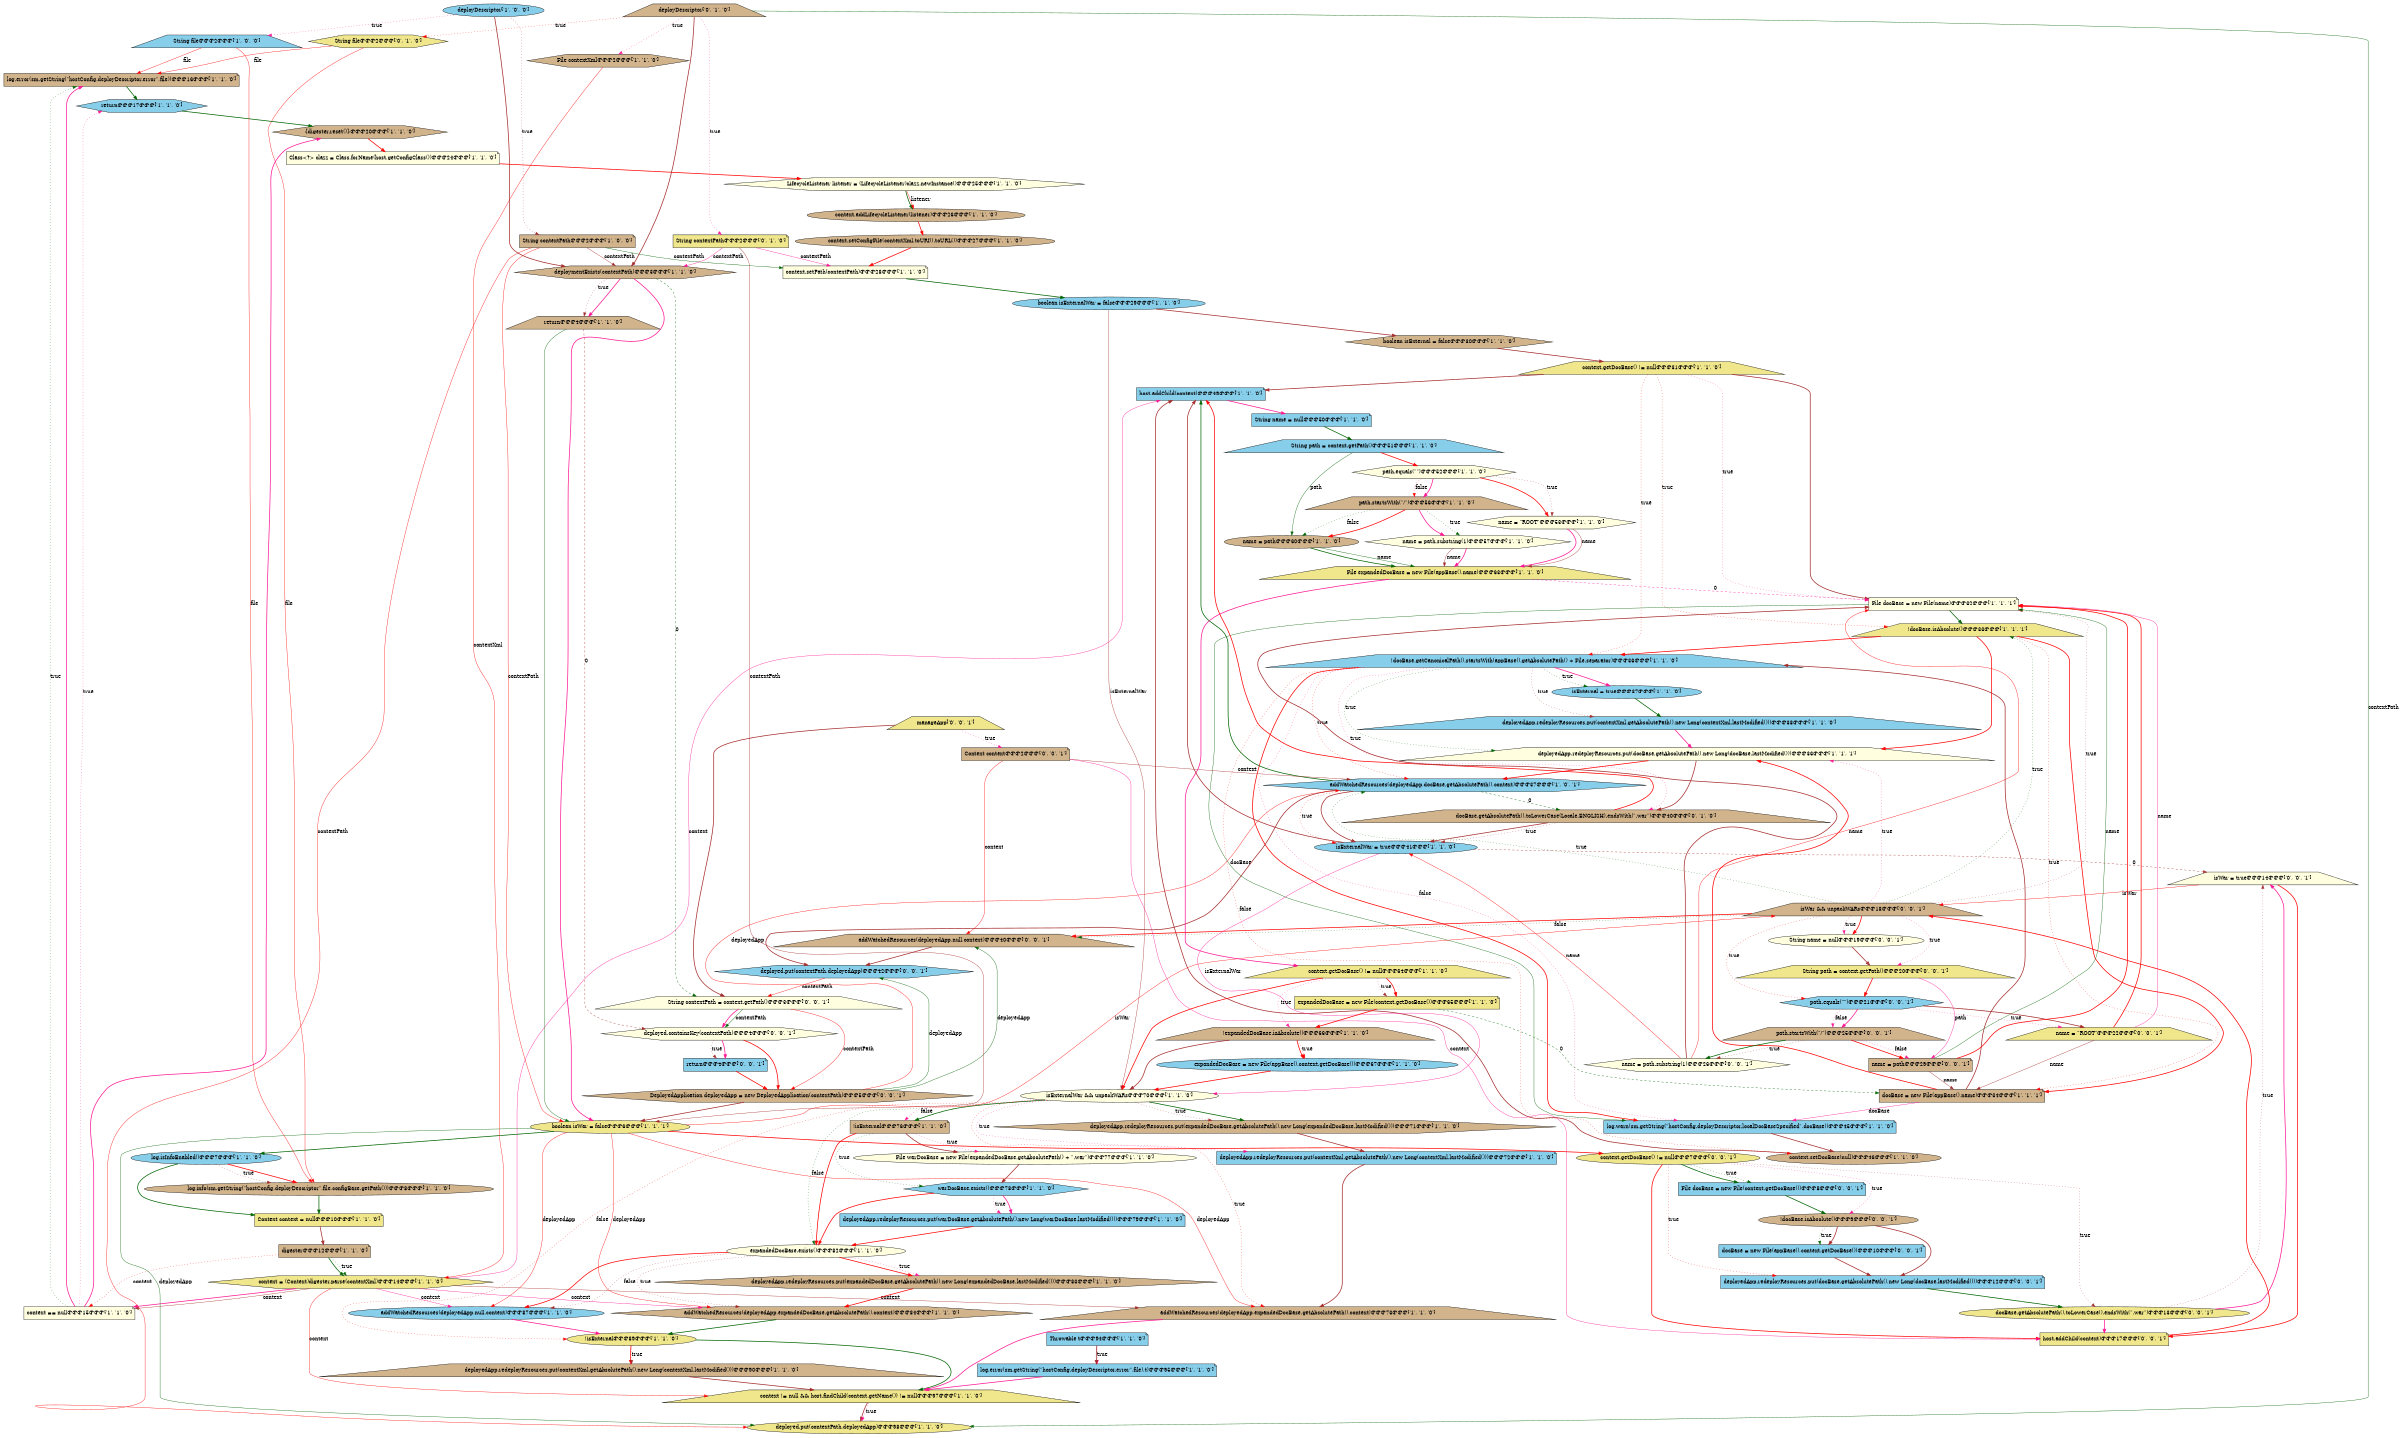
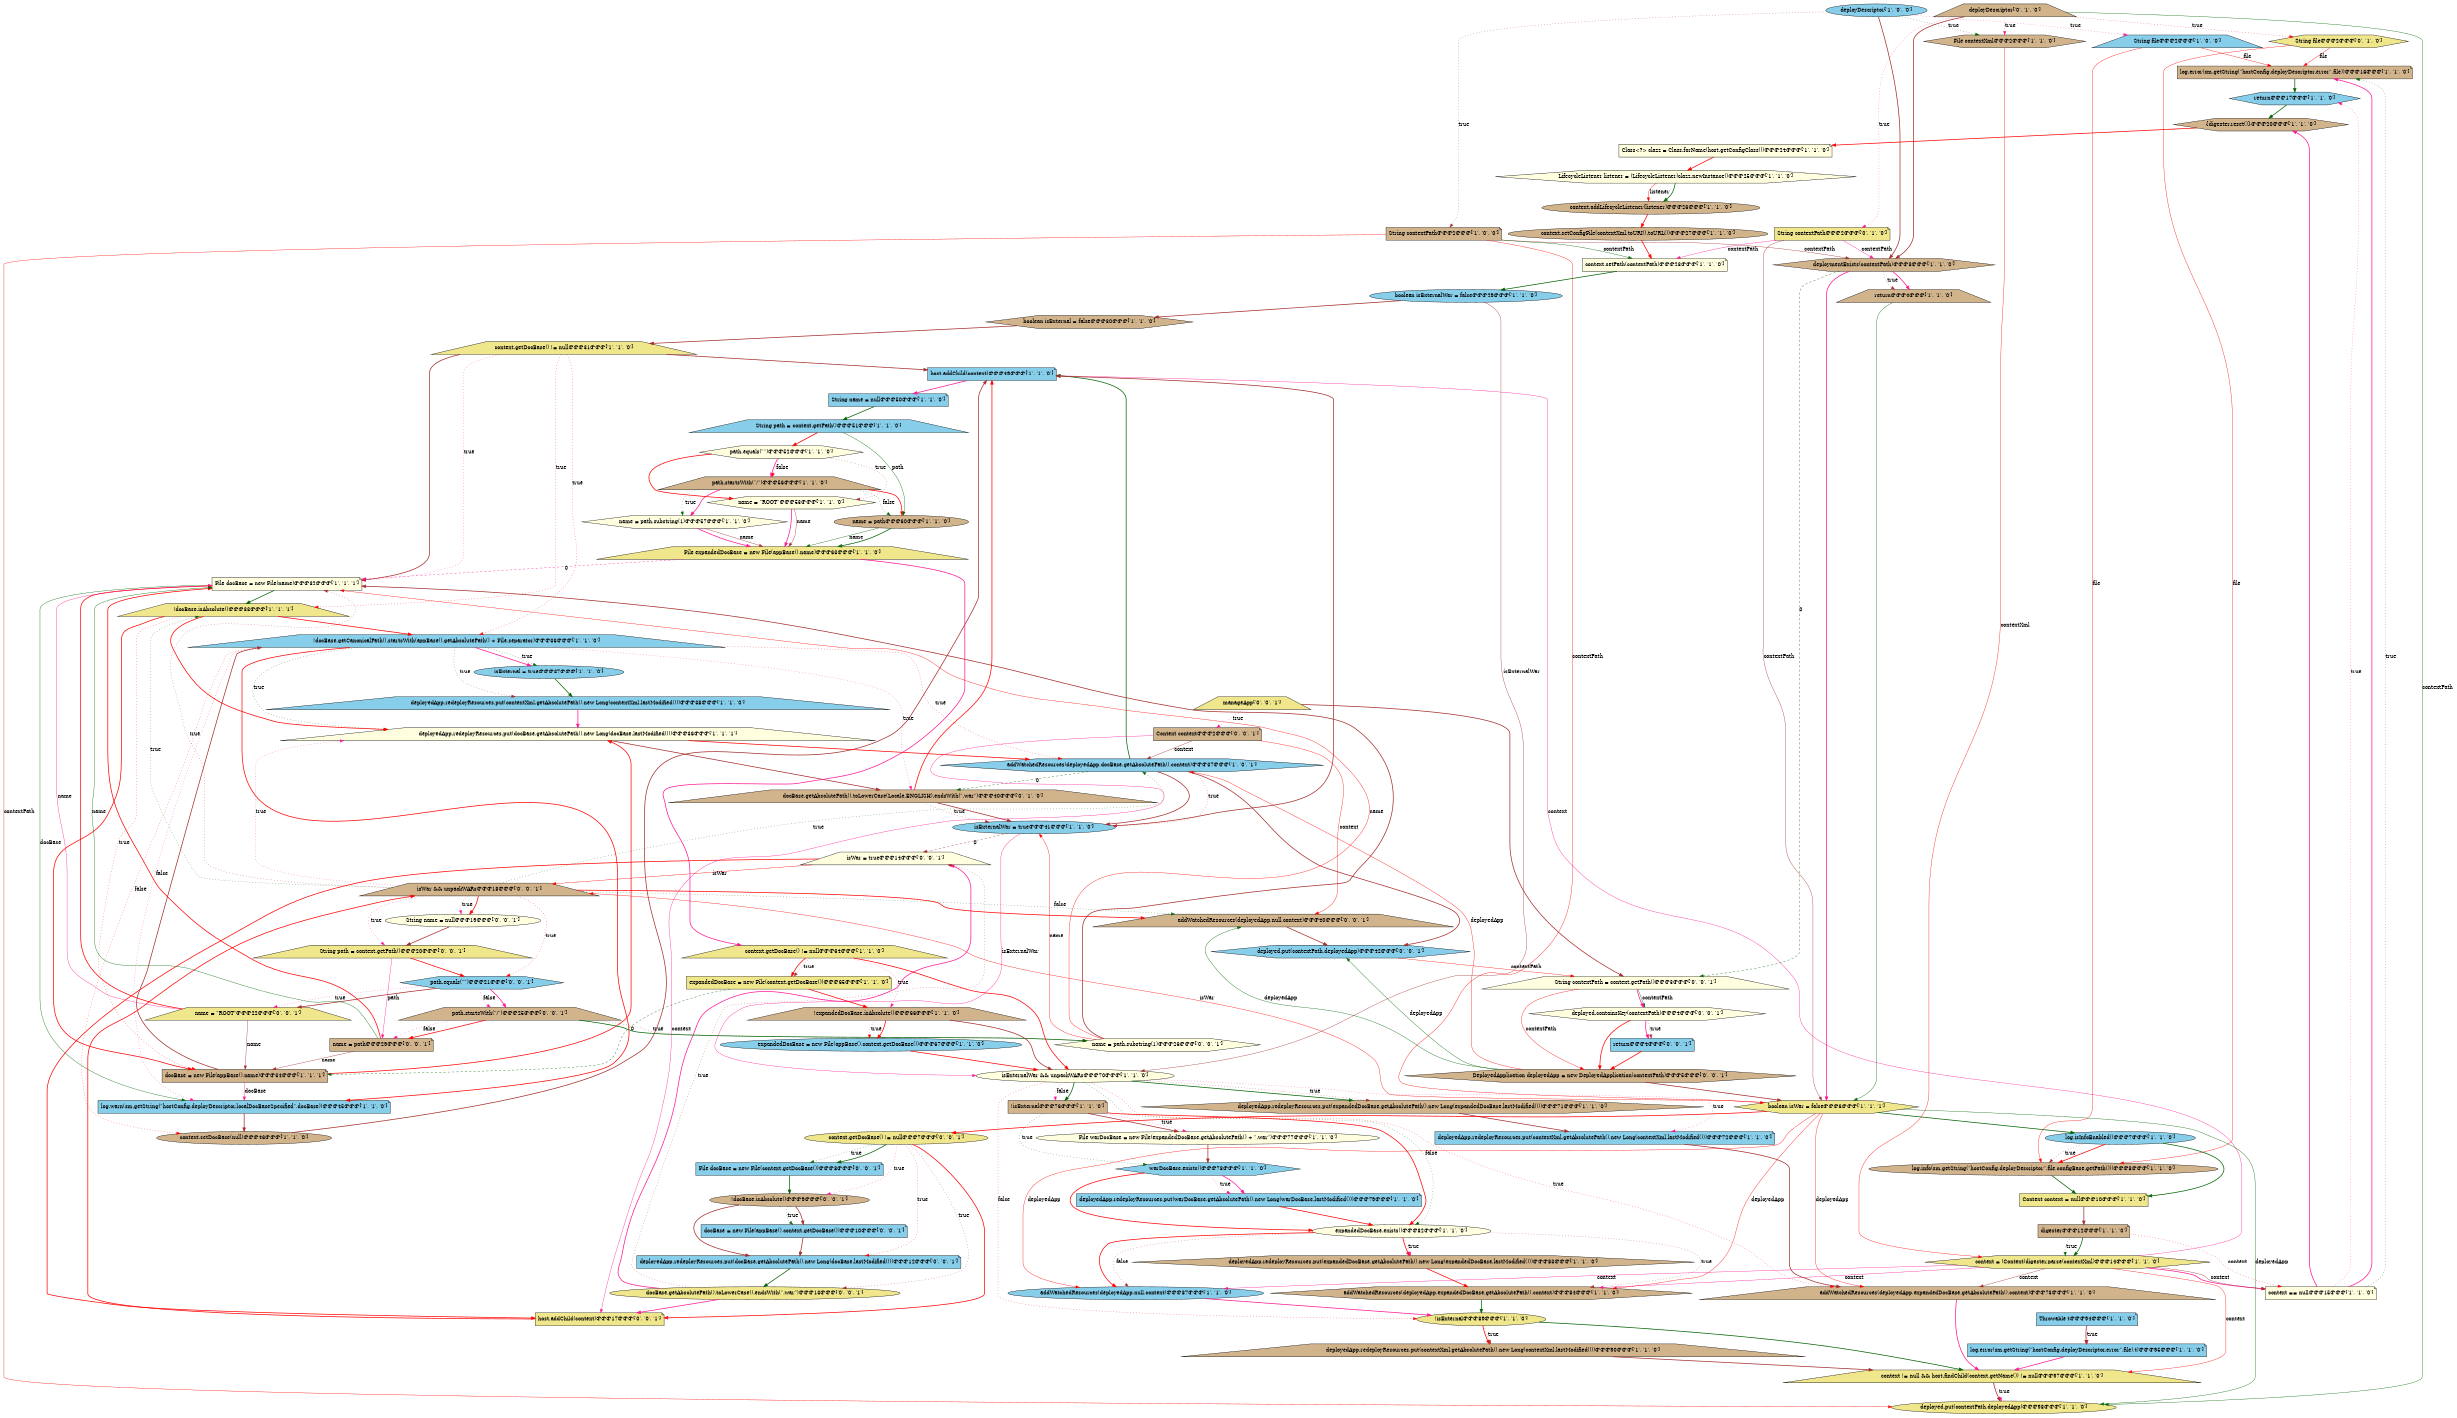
none -> (1939, 26)
(585, 699) -> none
(610, 1127) -> (1826, 1107)
